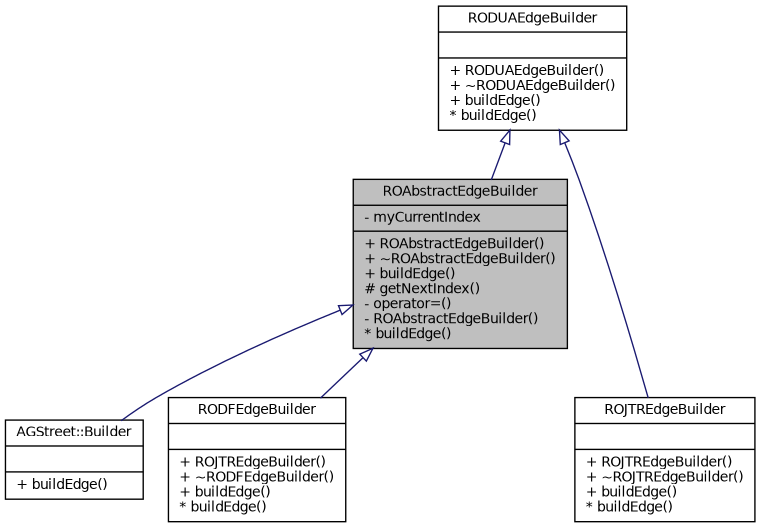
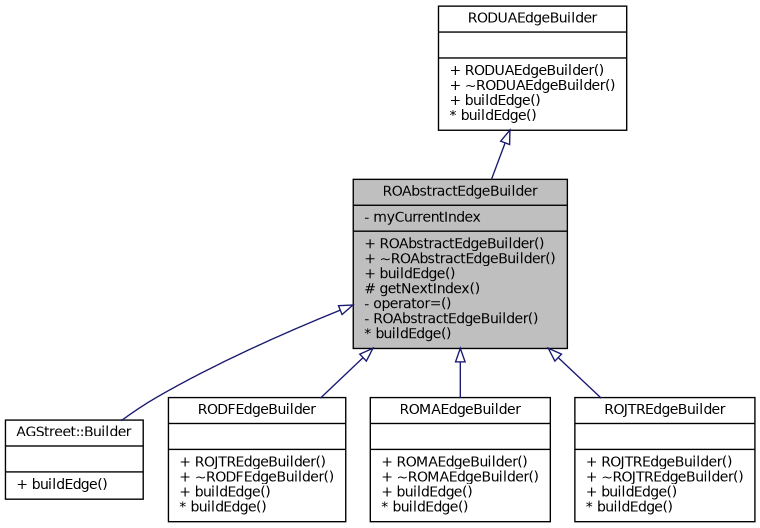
(610, 269) -> (580, 378)
none -> (460, 460)
